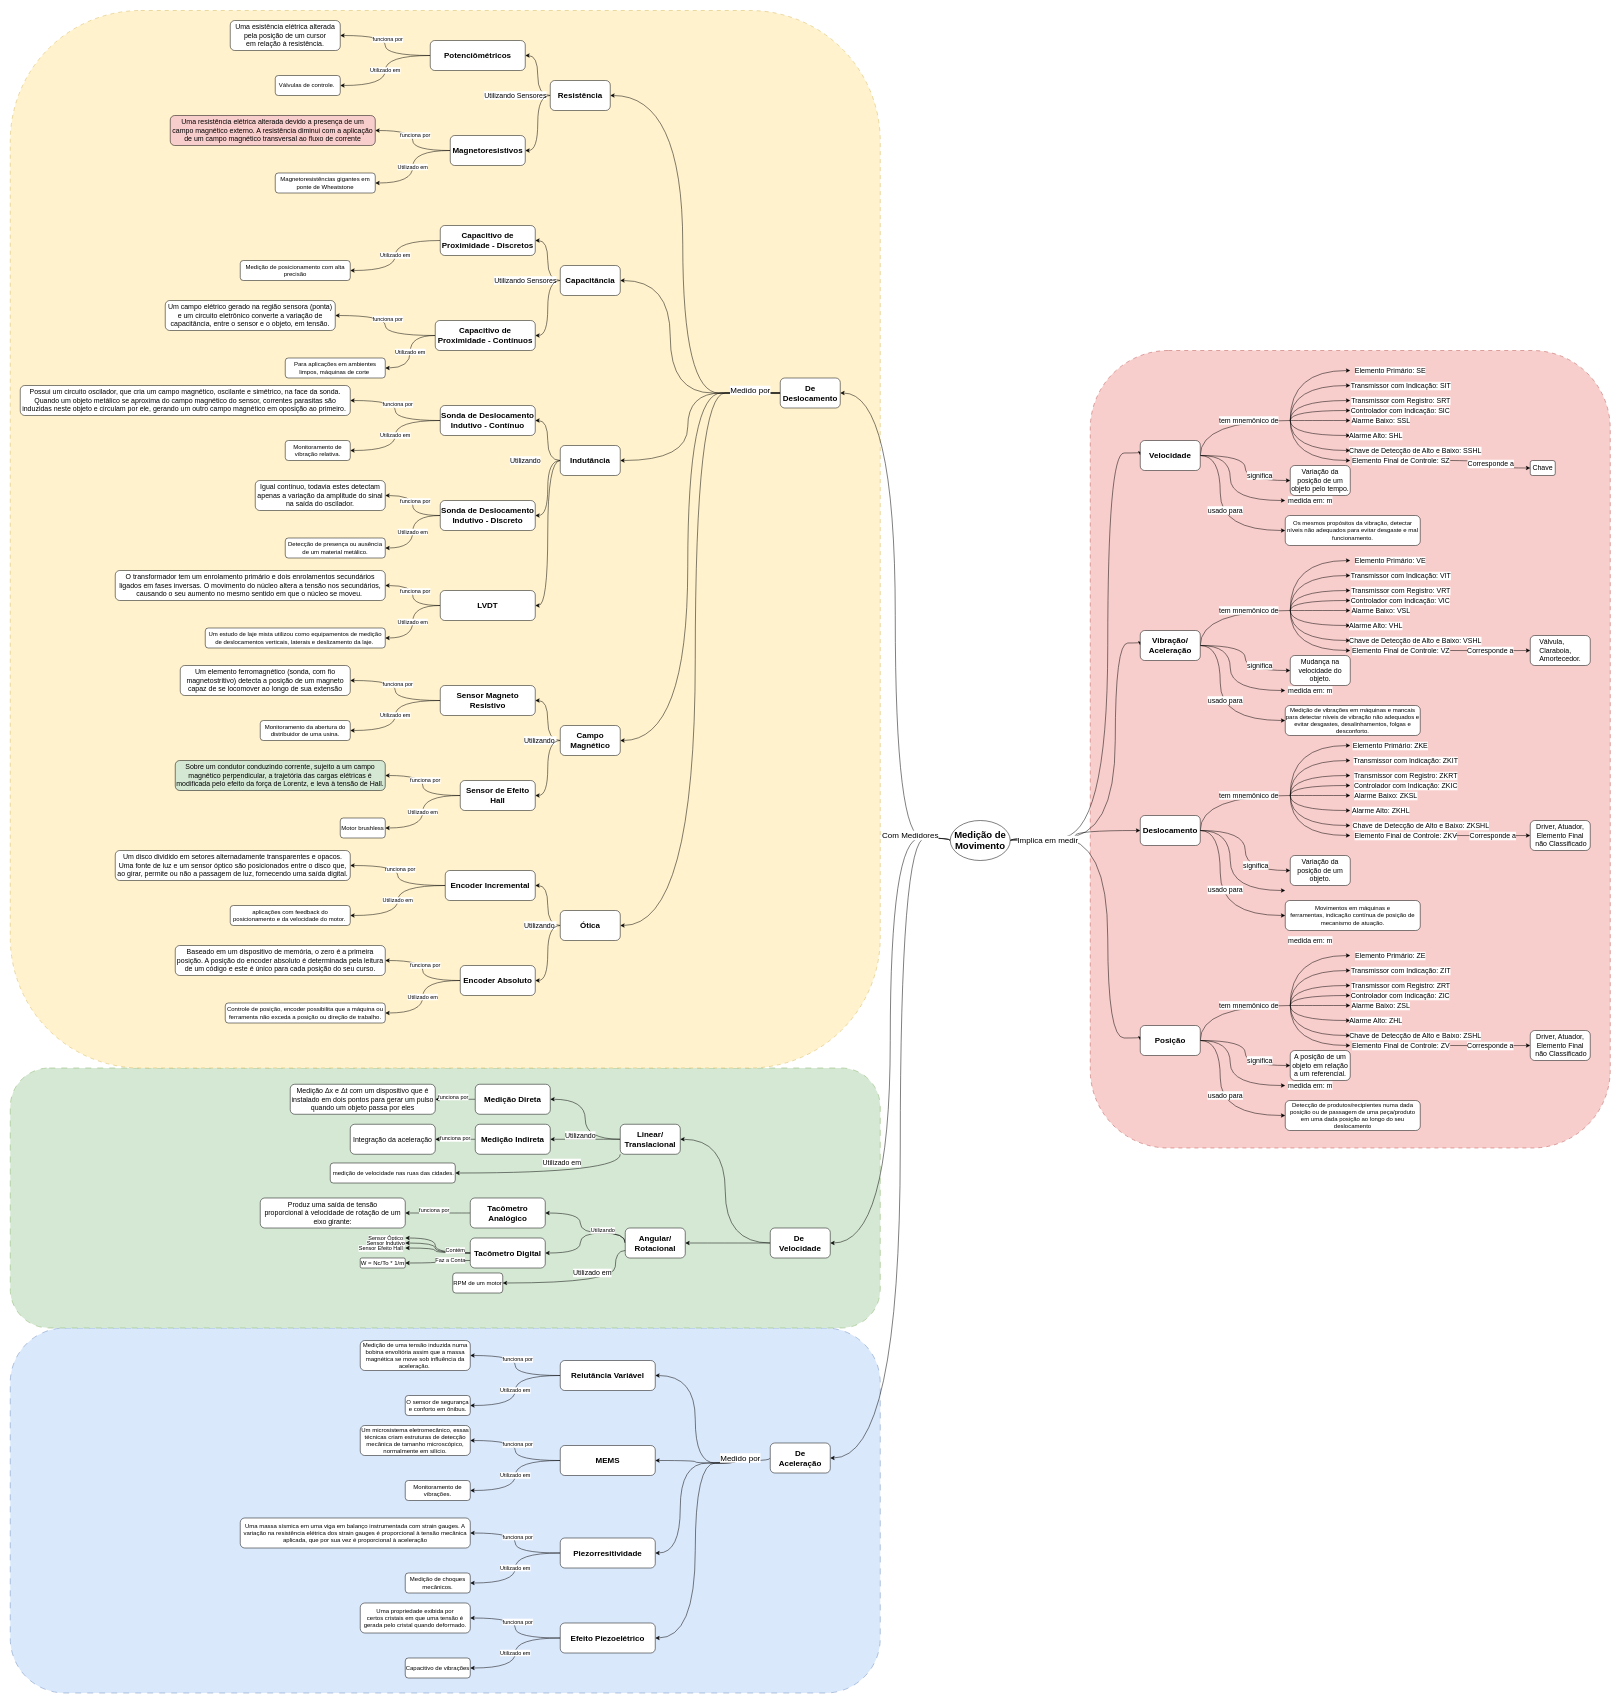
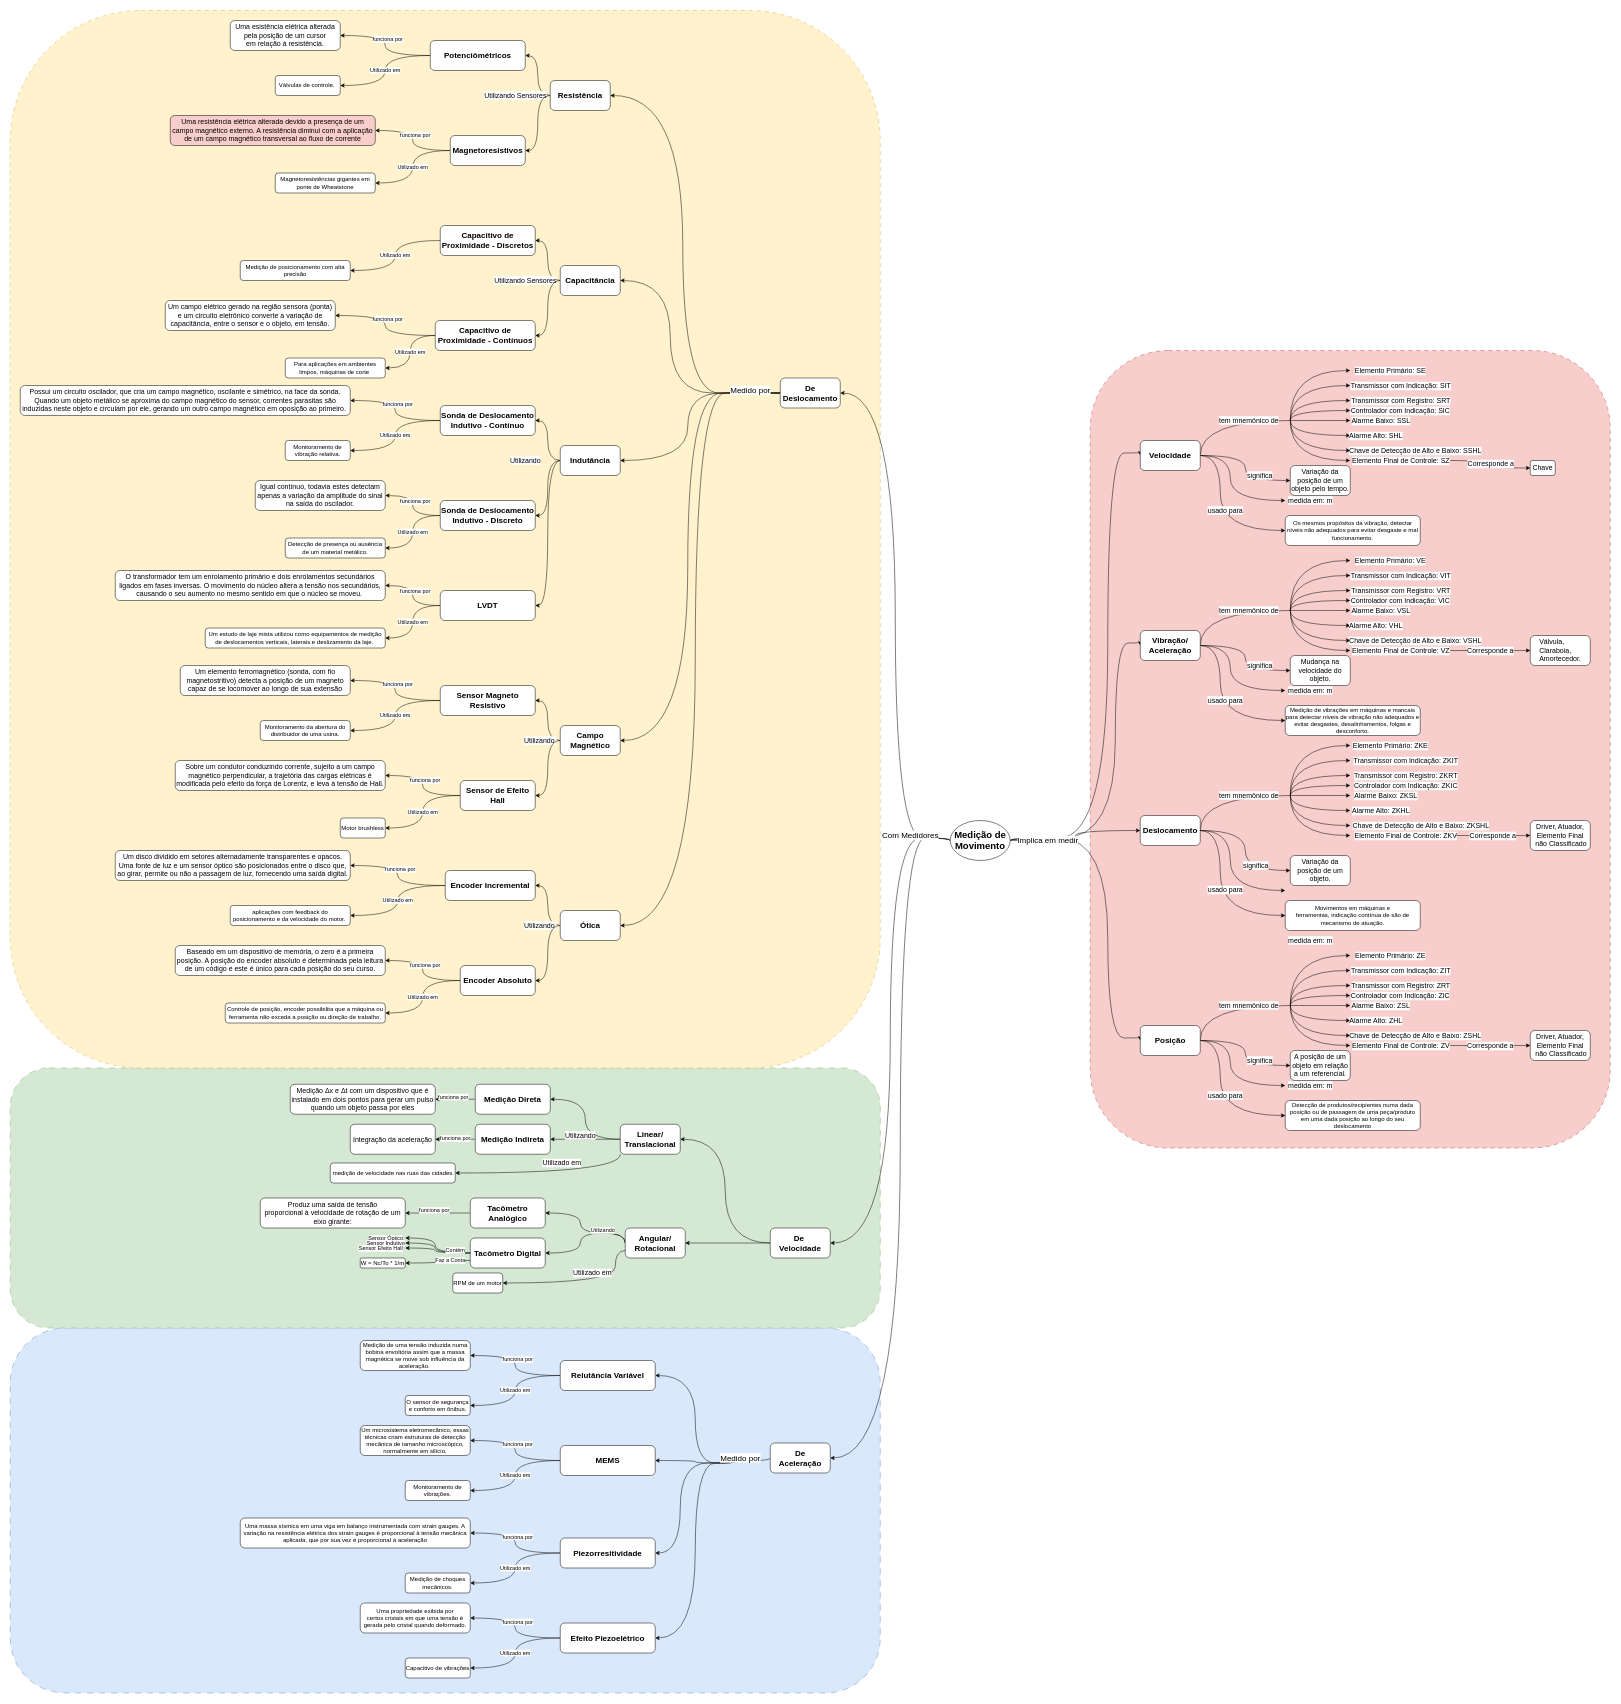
(280, 775) -> (280, 775)
(1353, 915) -> (1353, 915)
